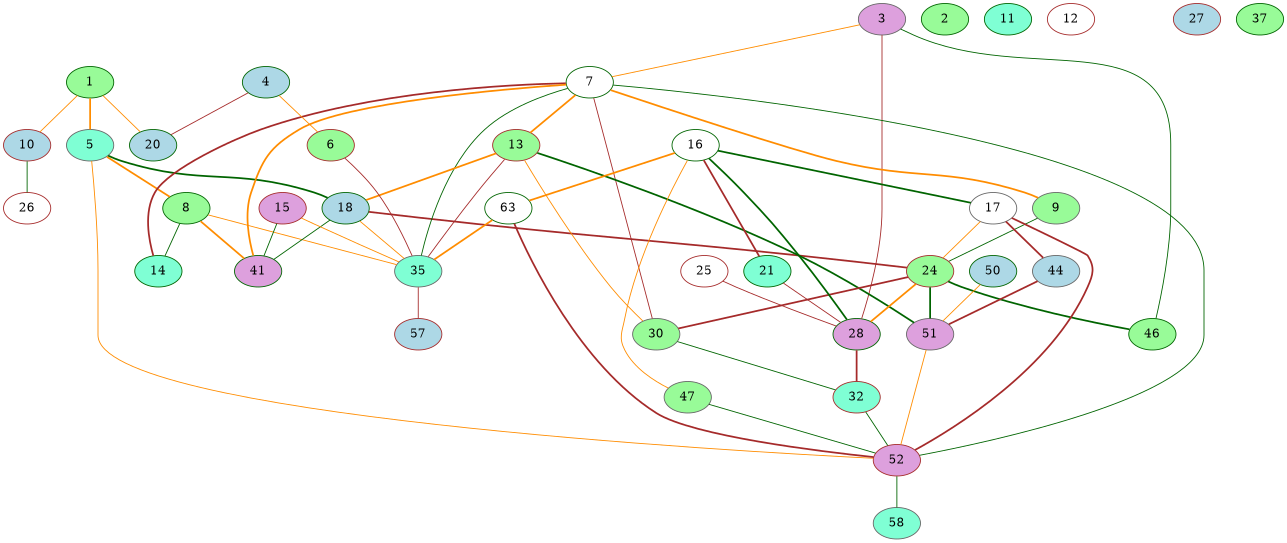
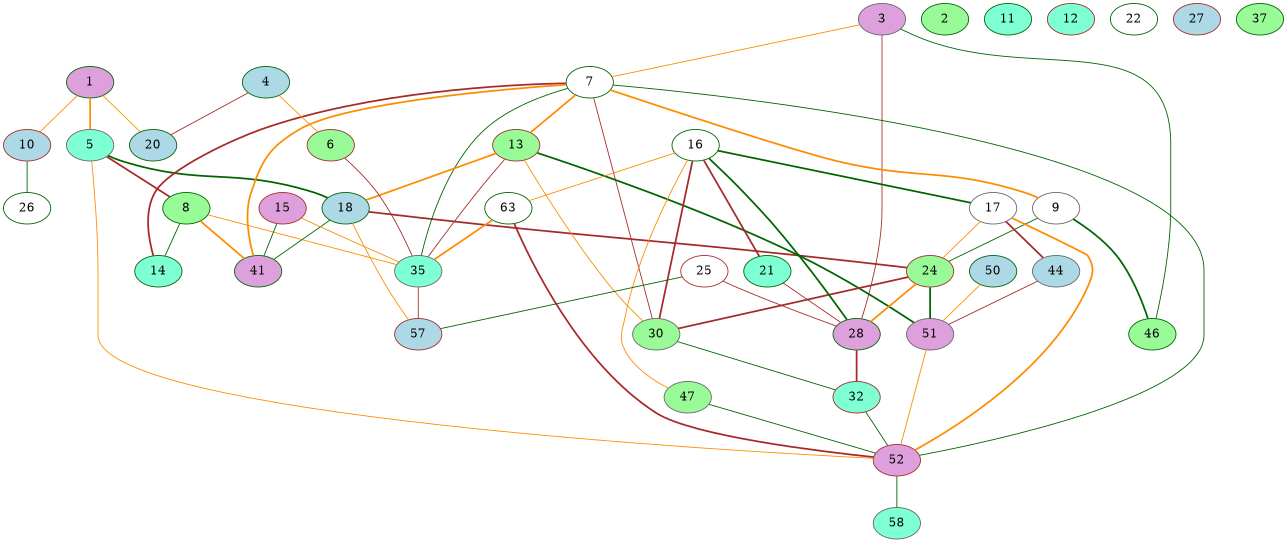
(1071, 19) -> (1071, 19)
none -> (1134, 19)
(90, 82) -> (90, 82)
(138, 177) -> (138, 177)
(595, 179) -> (595, 179)
(27, 208) -> (27, 208)
(1056, 208) -> (1056, 208)
none -> (677, 236)
(382, 240) -> (379, 273)
none -> (567, 301)
(993, 303) -> (993, 303)
(1038, 309) -> (1121, 261)
(1055, 339) -> (1055, 339)
